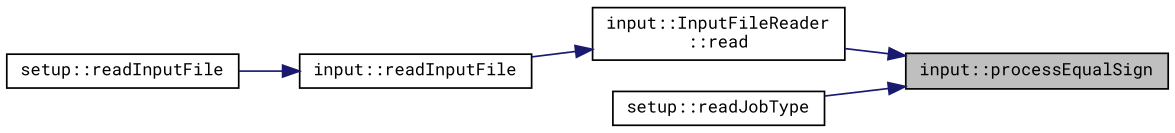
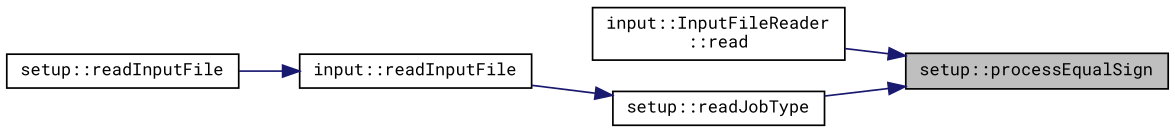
(554, 54) -> (563, 89)
(1037, 71) -> (1037, 71)
